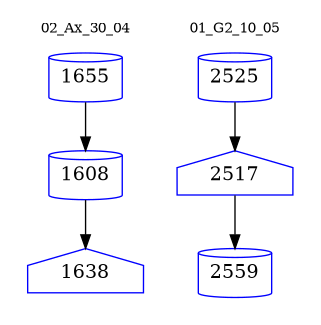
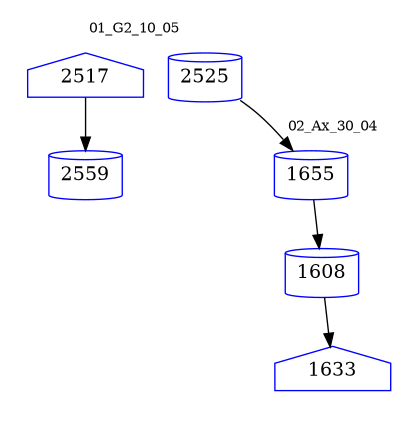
(235, 120) -> (272, 128)
(86, 273) -> (333, 371)
